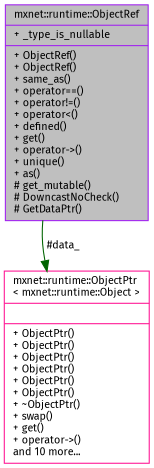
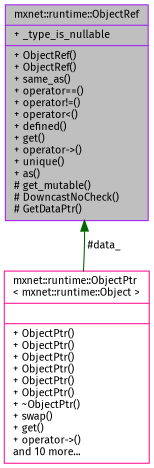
(42, 241) -> (84, 251)
